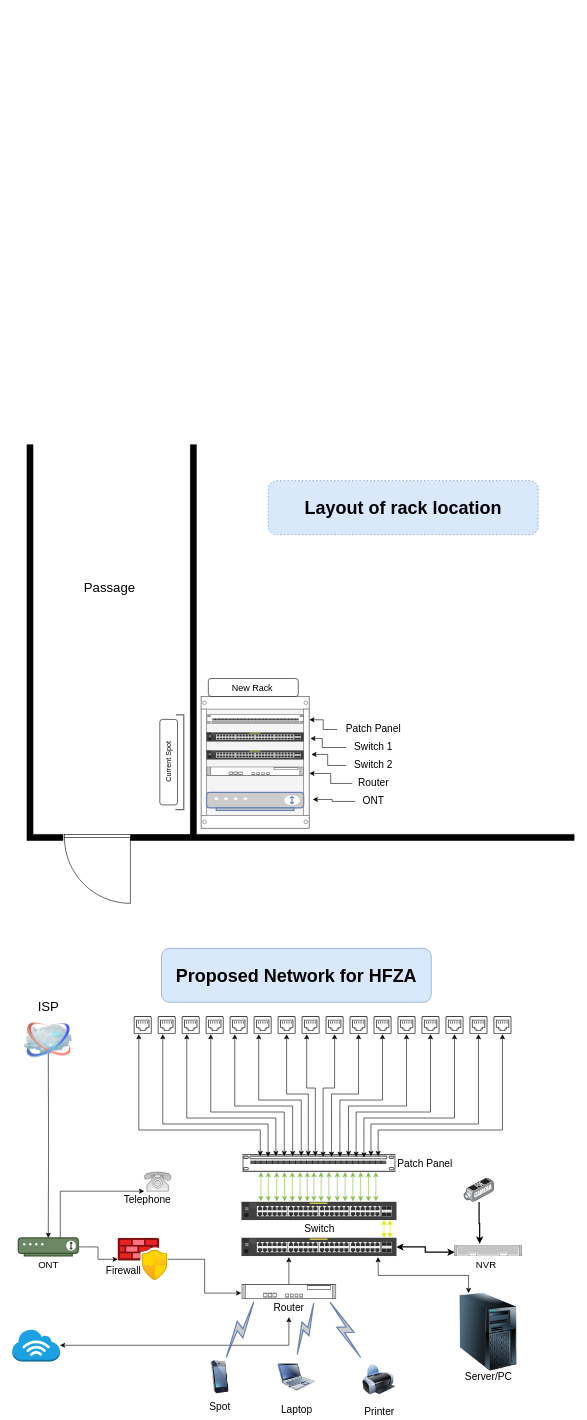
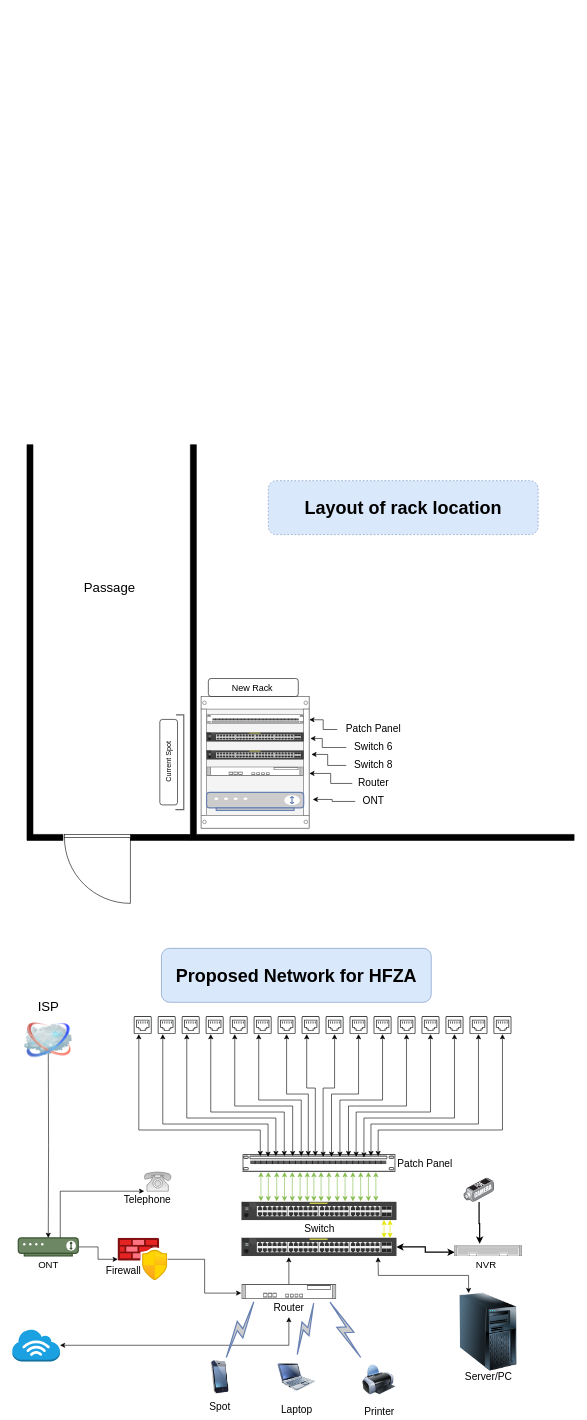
(374, 747) -> (374, 747)
(374, 765) -> (374, 765)
